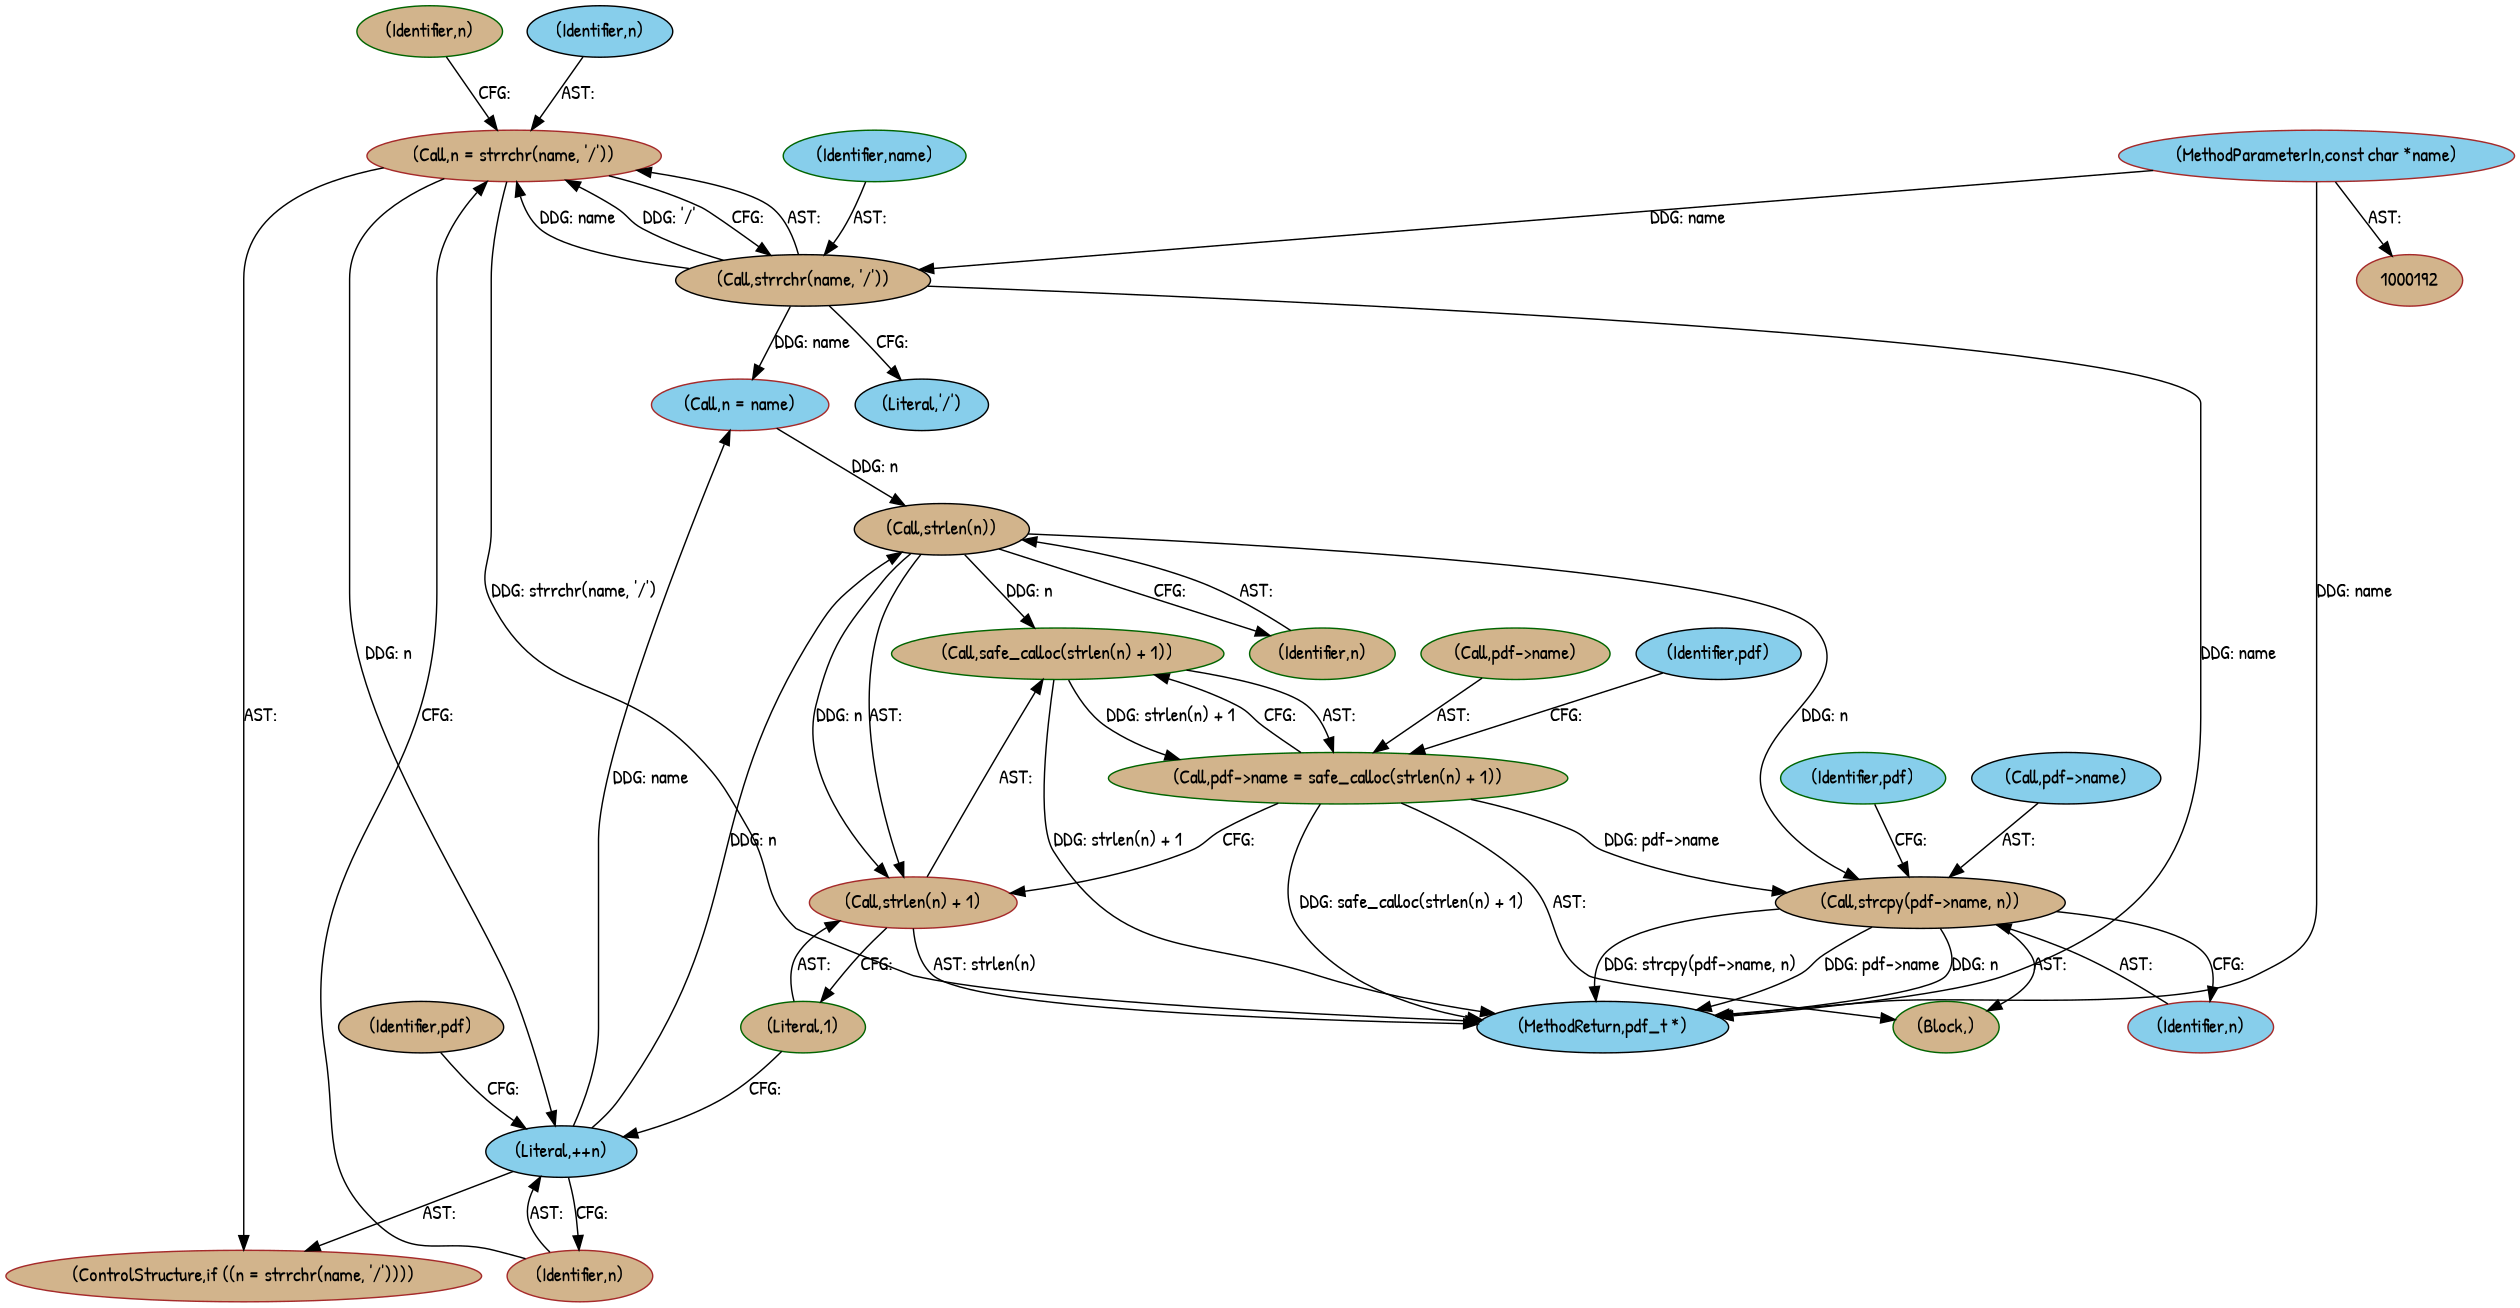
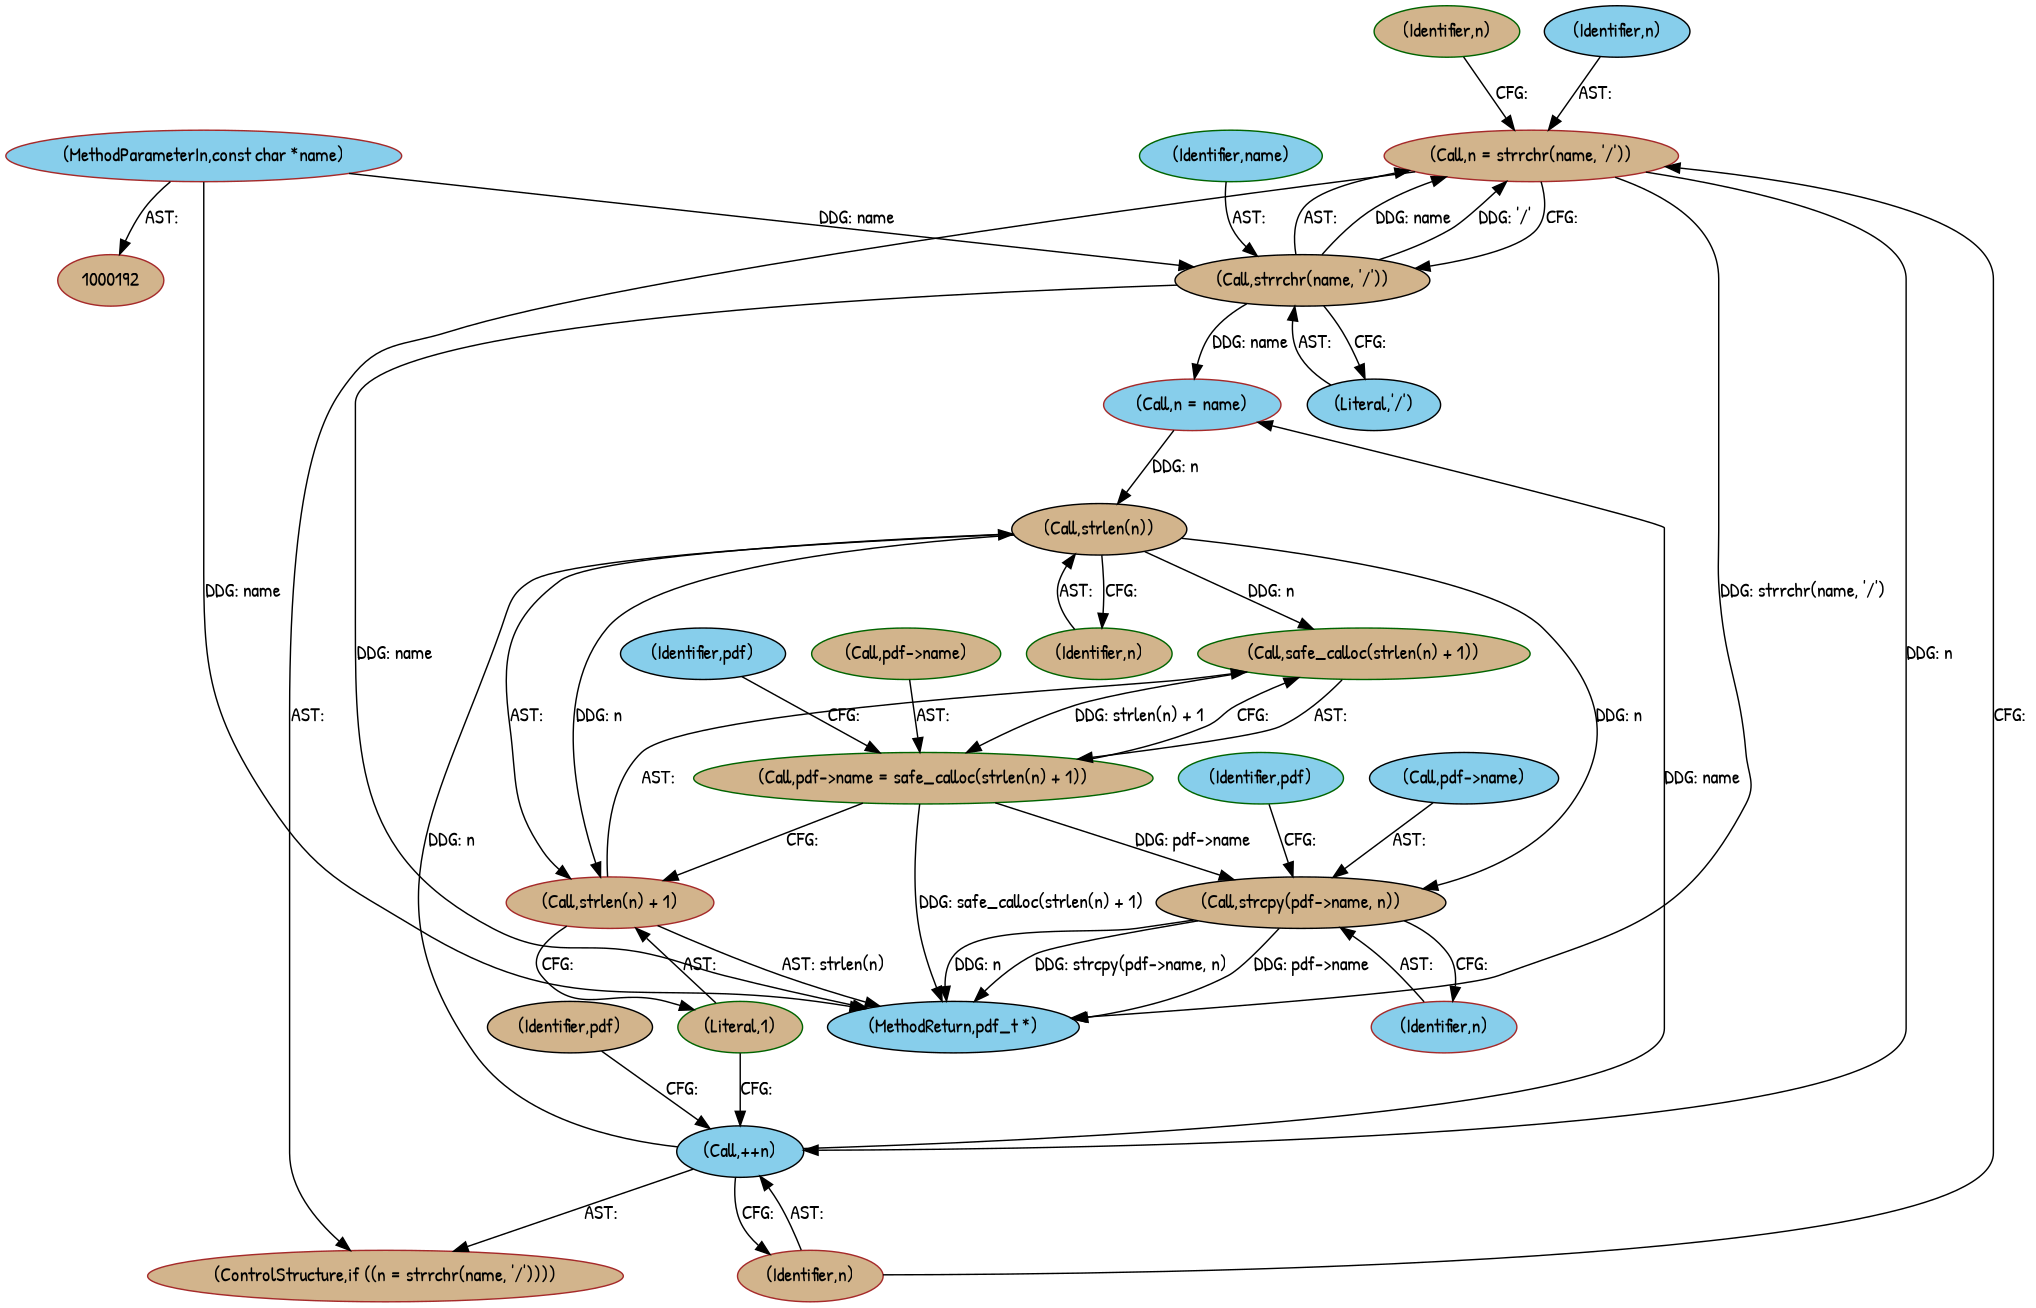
none -> (1301, 359)
(1168, 940) -> none
(1946, 1027) -> none
(561, 1152) -> (740, 1152)
